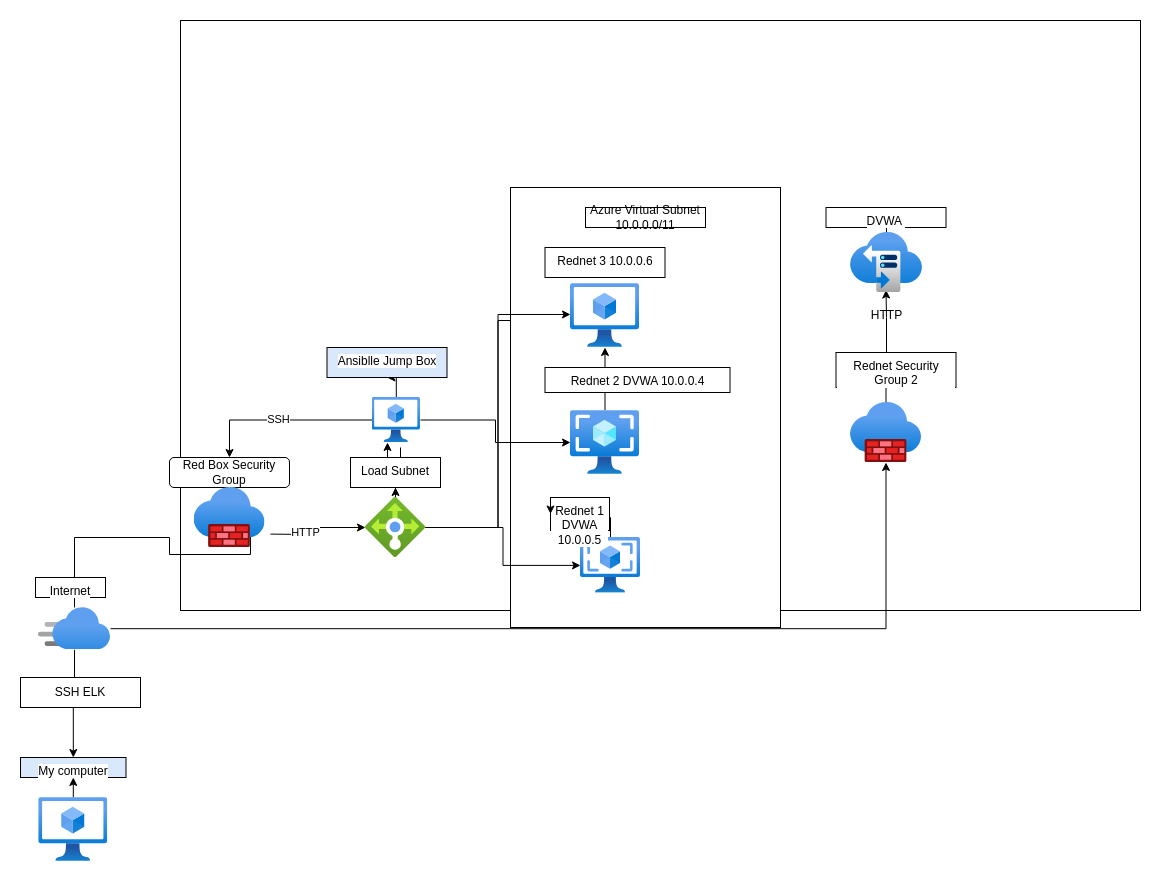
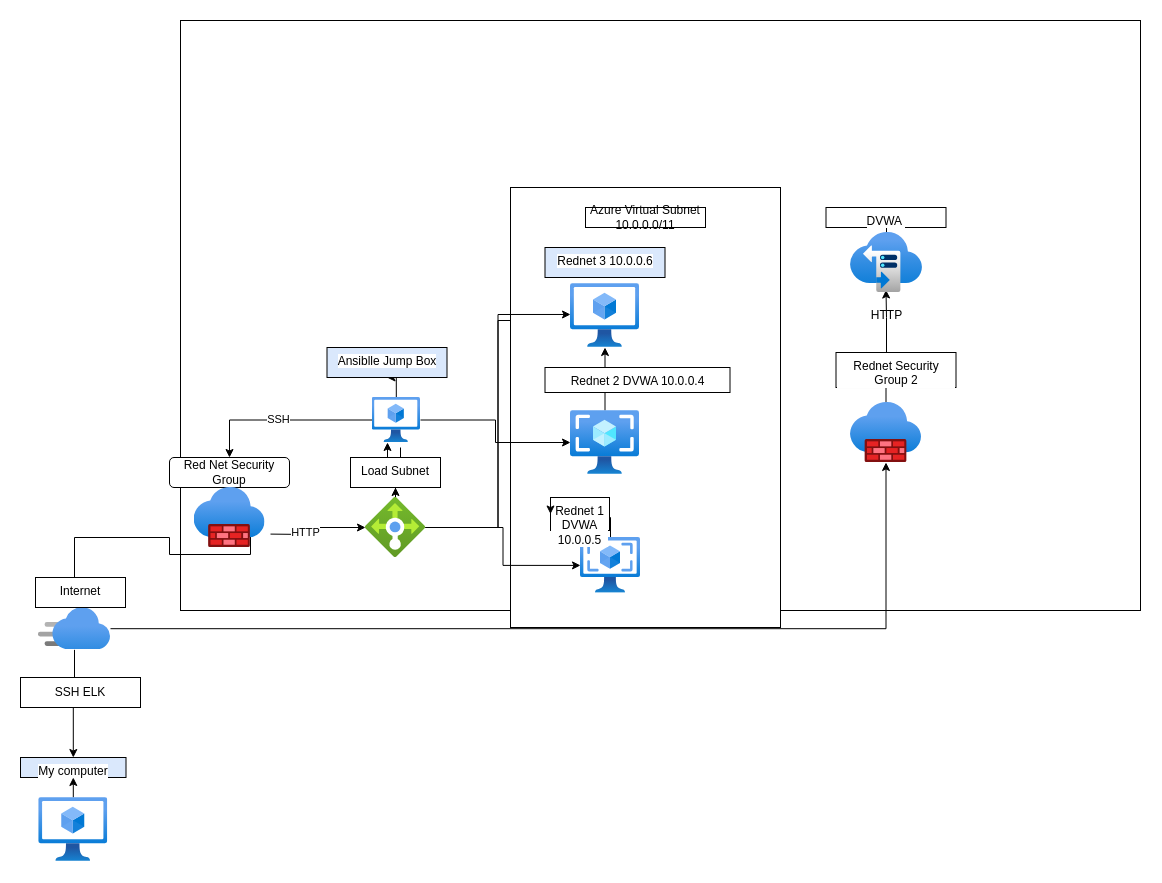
(605, 263) -> (605, 263)
(230, 473) -> (230, 473)
(71, 588) -> (81, 593)
